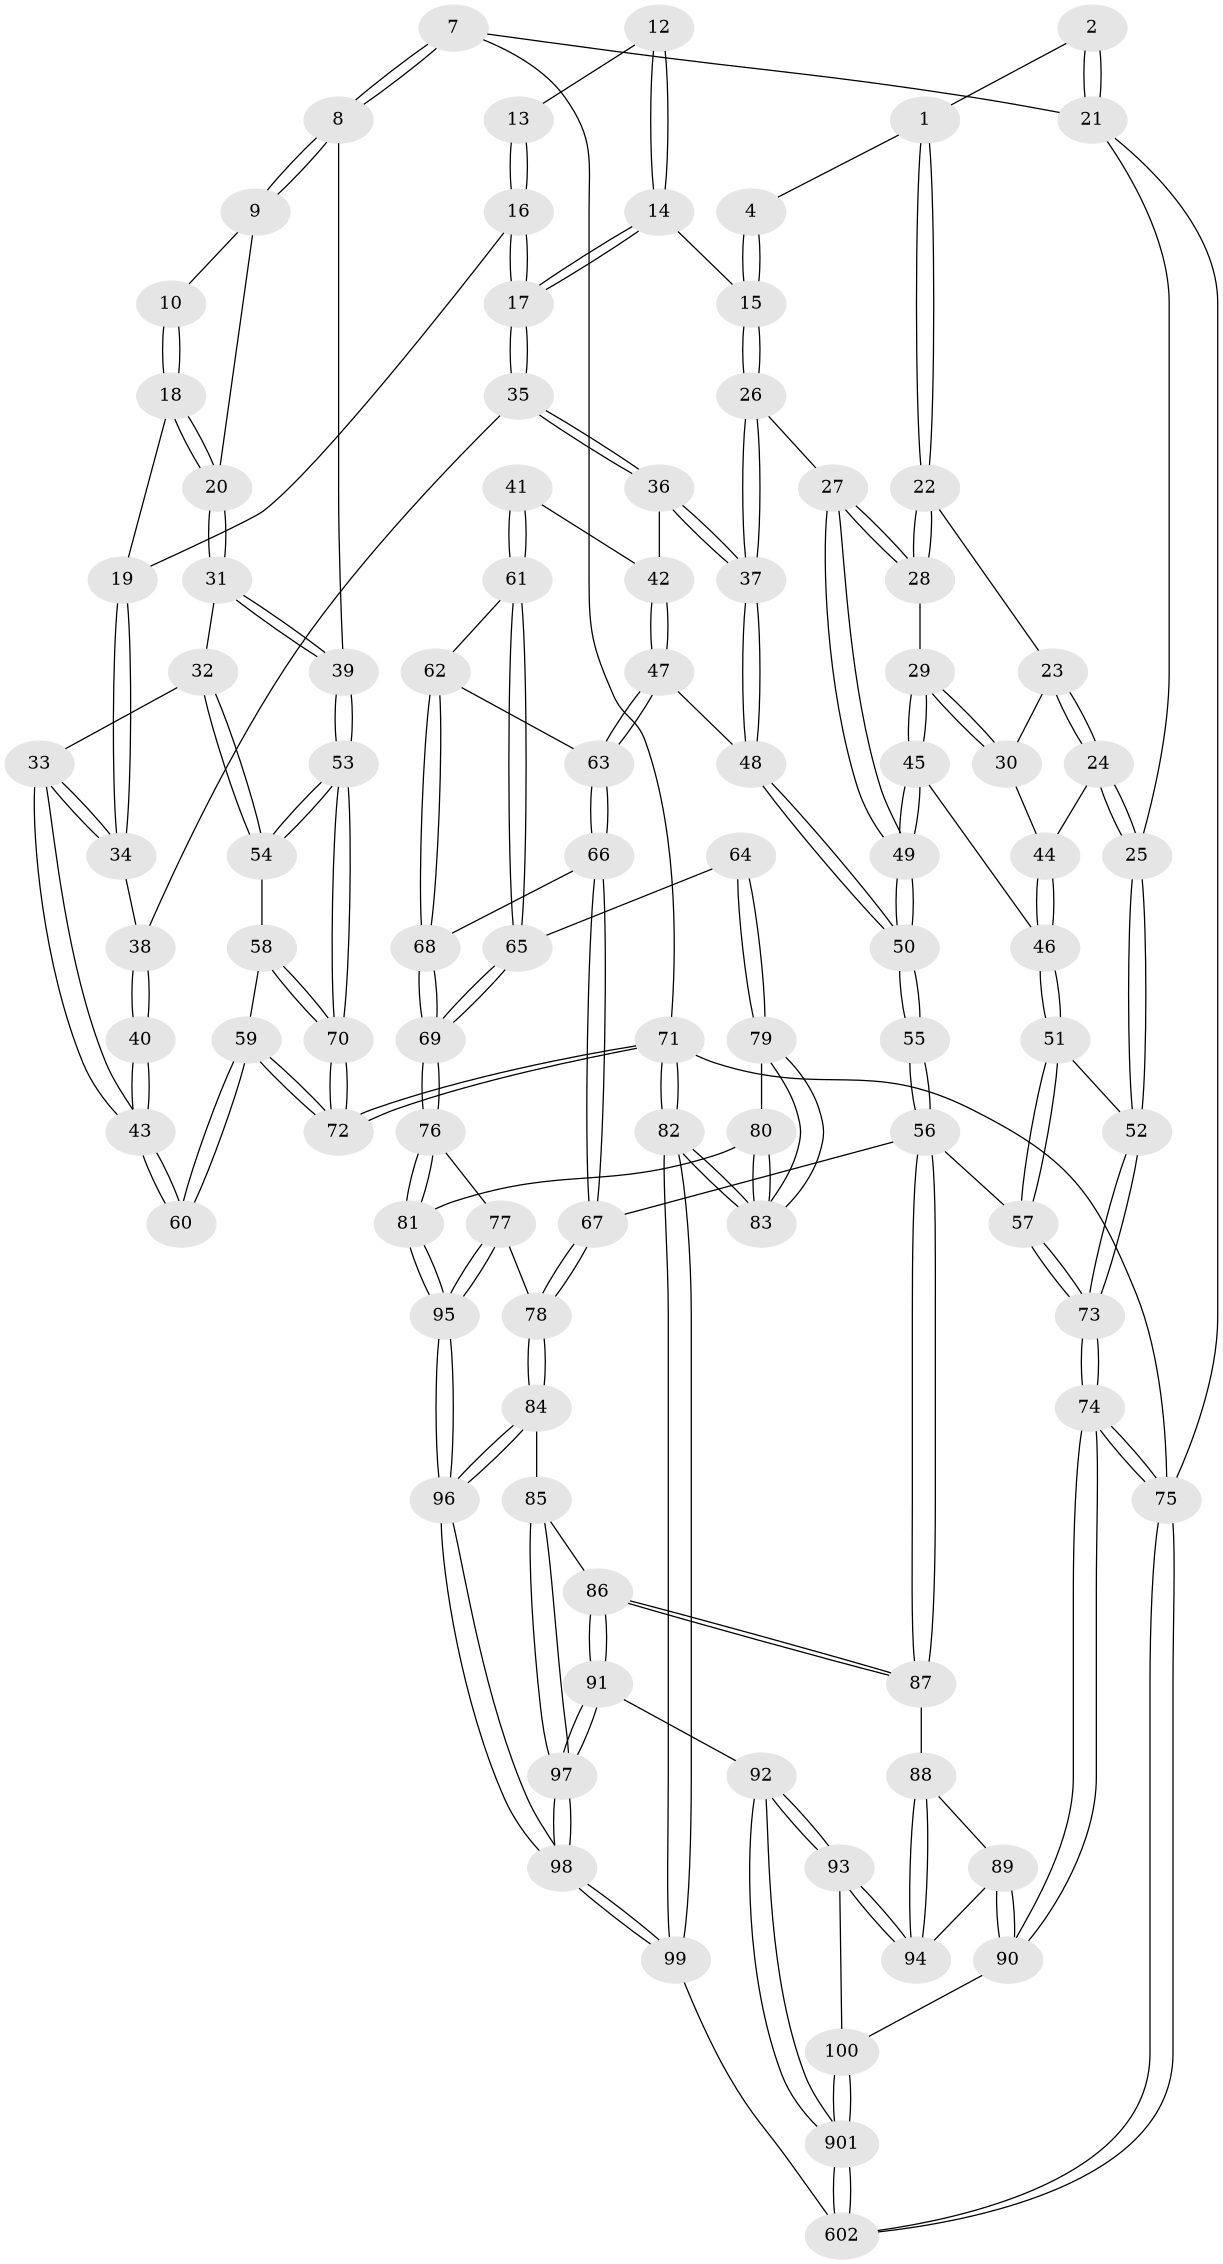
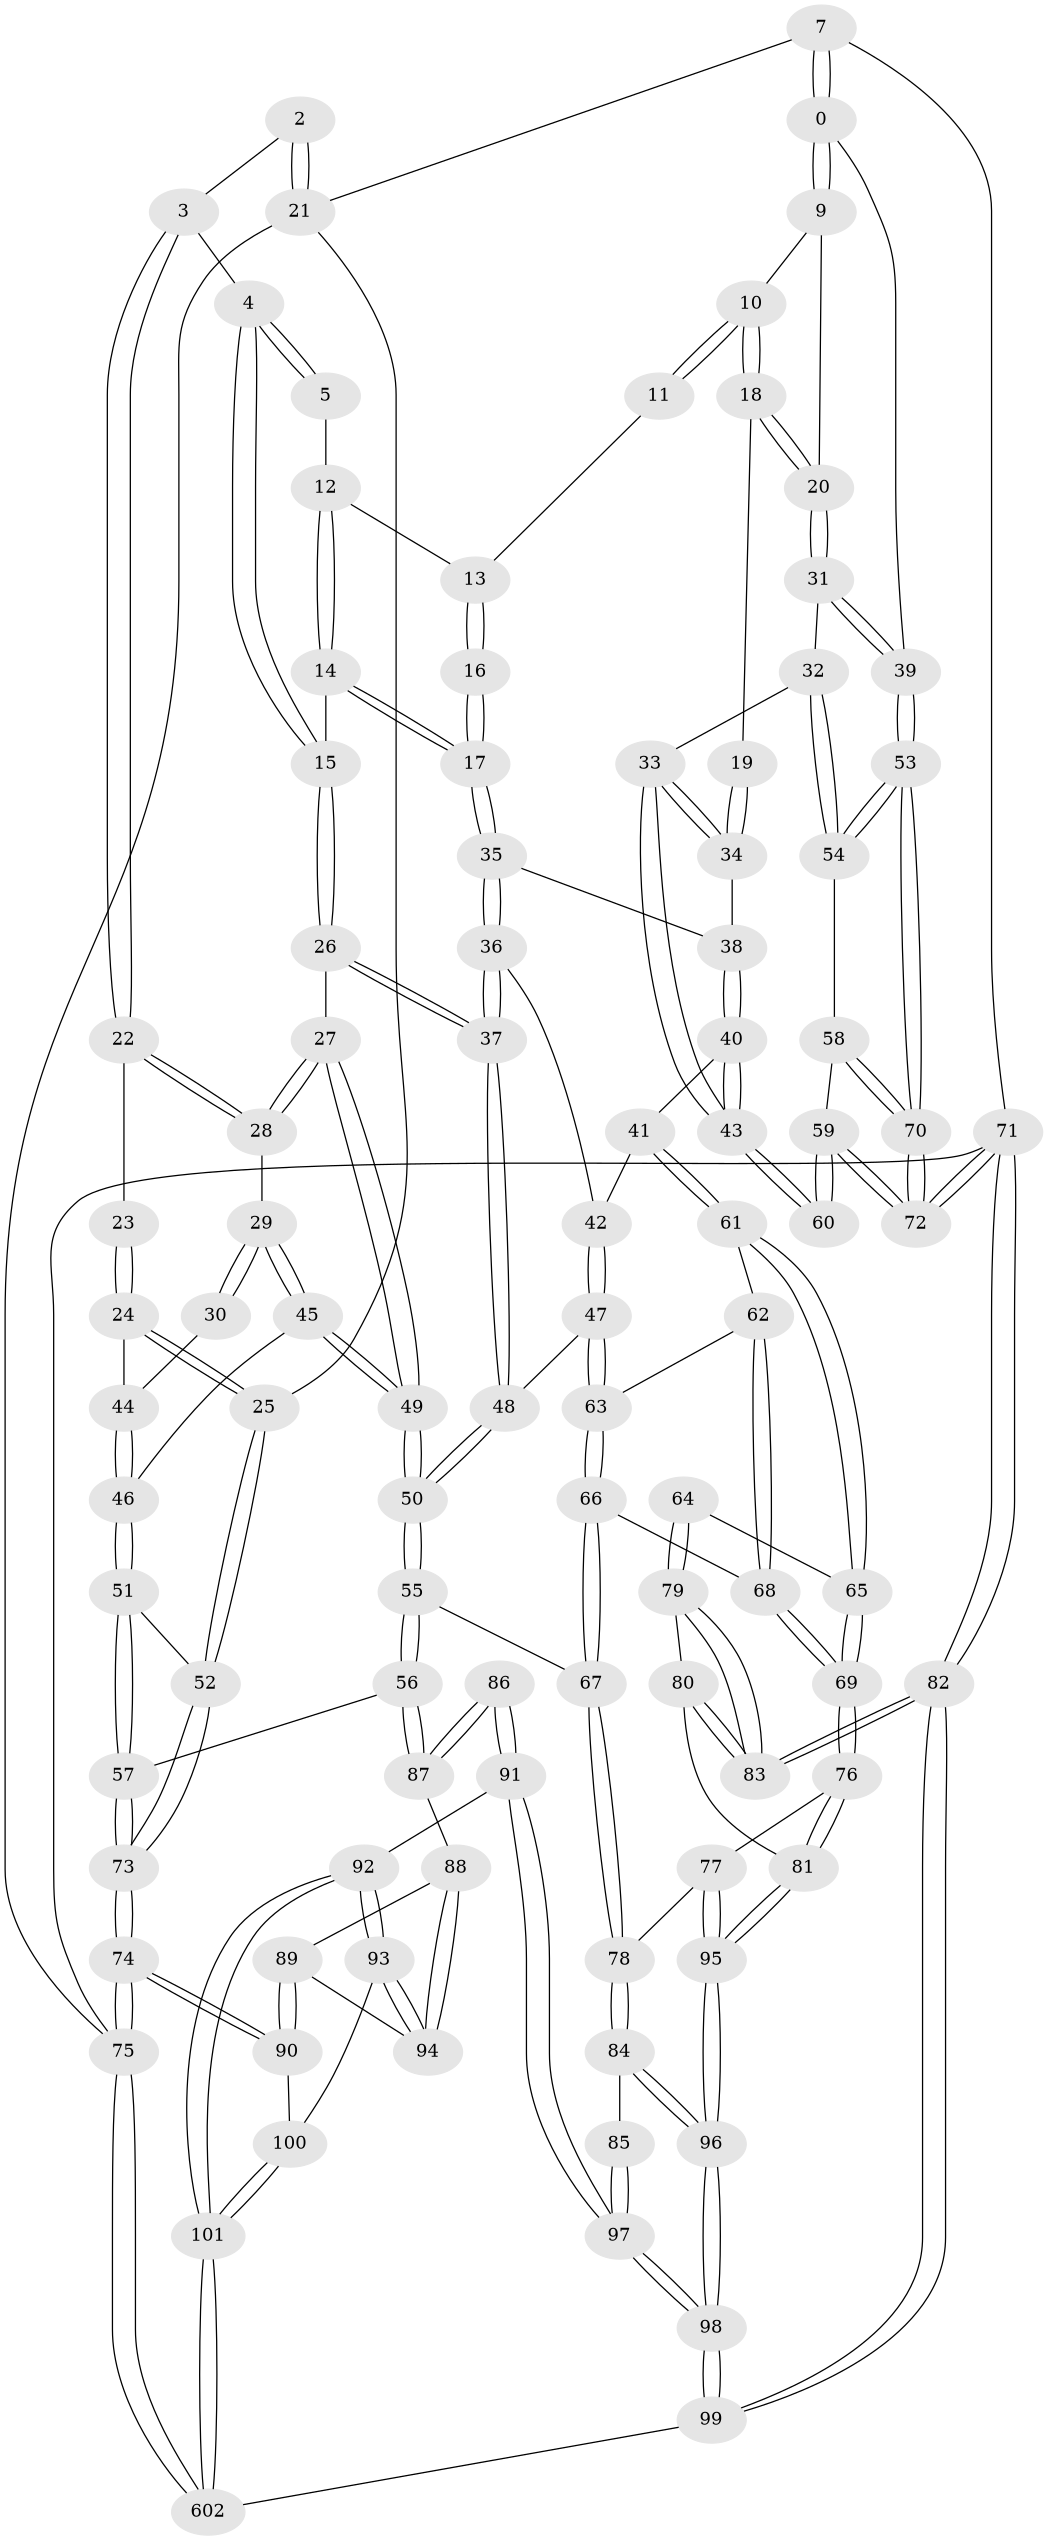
(339, 120) -> (822, 120)
(925, 120) -> (184, 212)
none -> (326, 396)
none -> (659, 396)
(348, 424) -> none
(1030, 718) -> none
none -> (693, 1079)
(779, 1173) -> (502, 1638)
(567, 1546) -> none
(842, 2144) -> (208, 2236)
